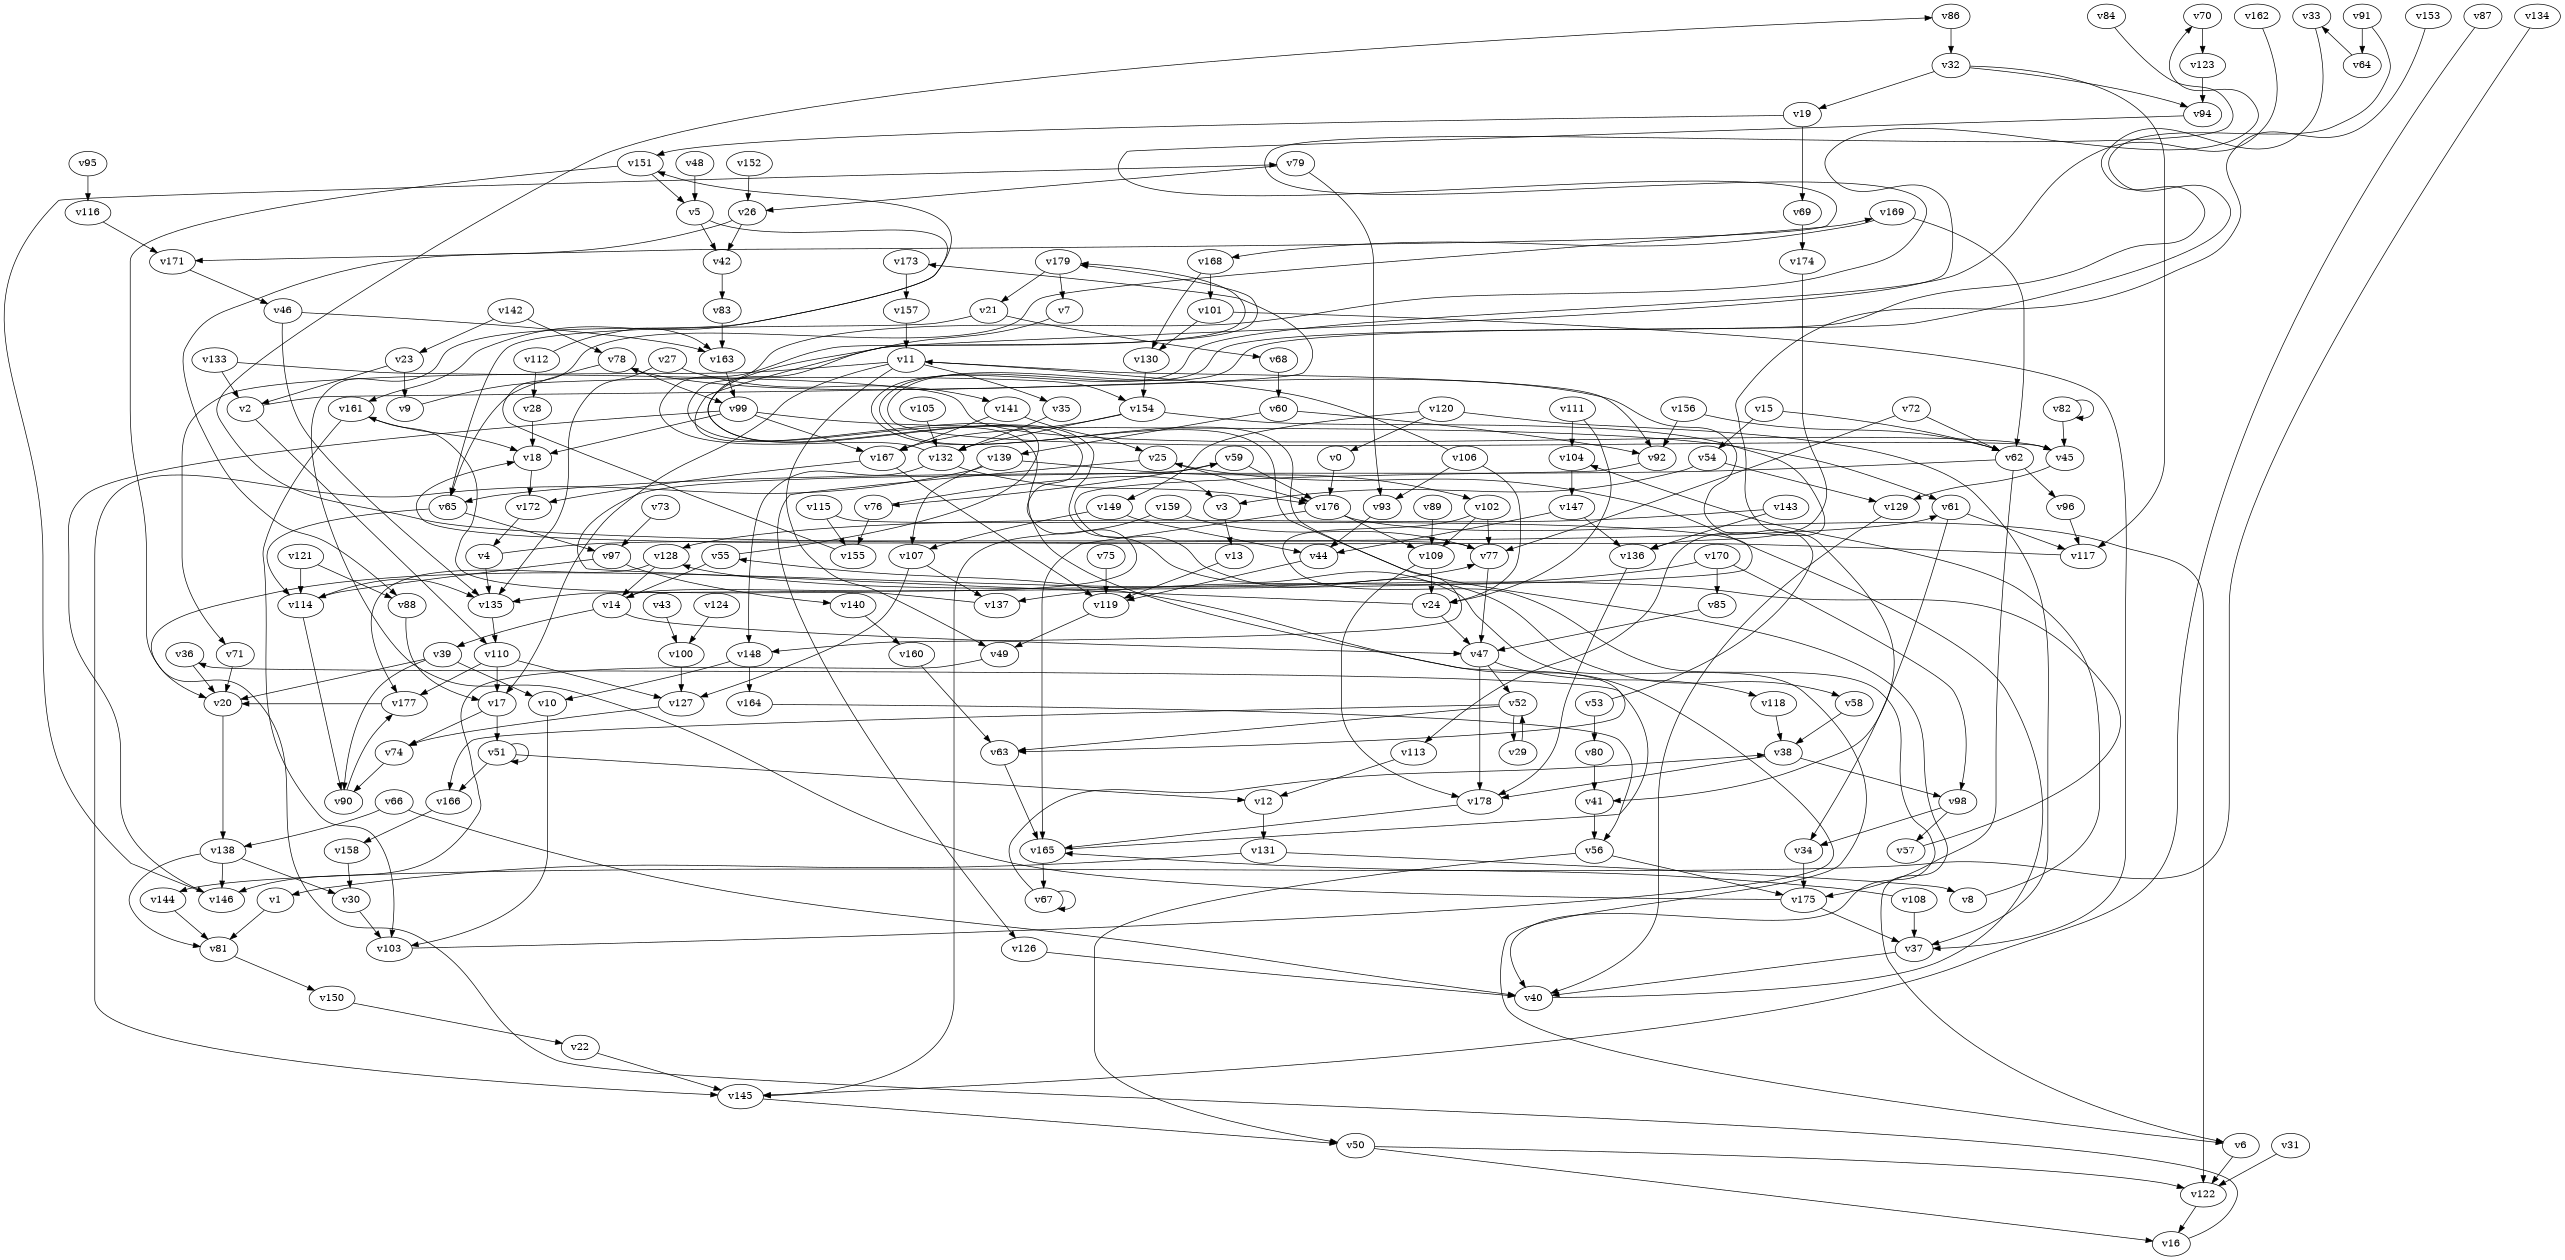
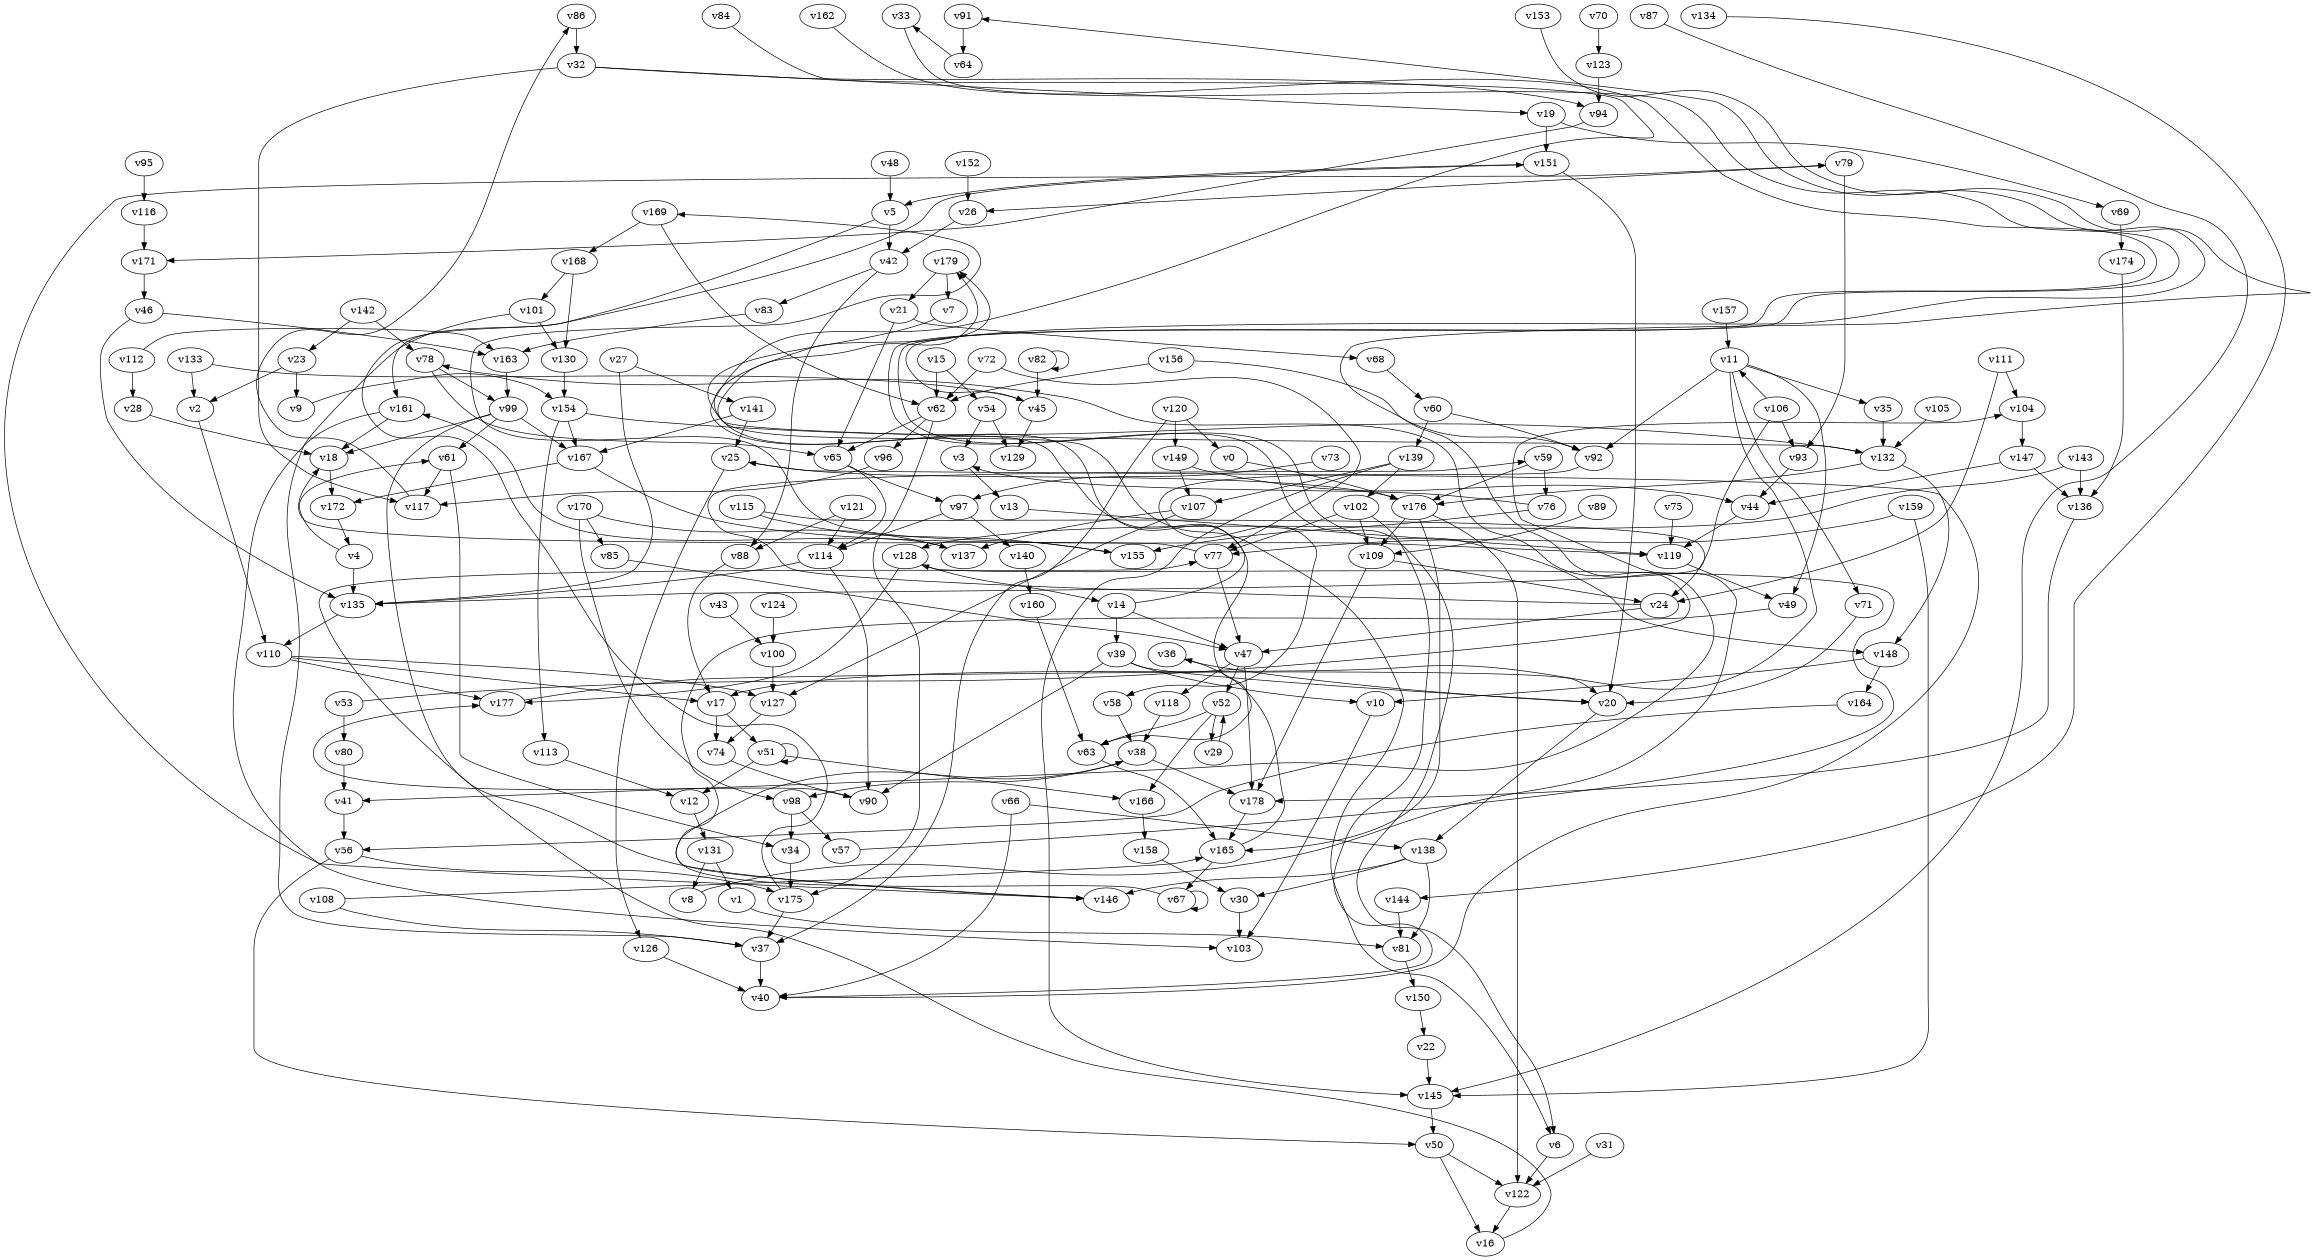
(906, 262) -> none
(283, 290) -> (794, 396)
(1851, 327) -> (2129, 296)
(721, 556) -> none
(1671, 737) -> none
